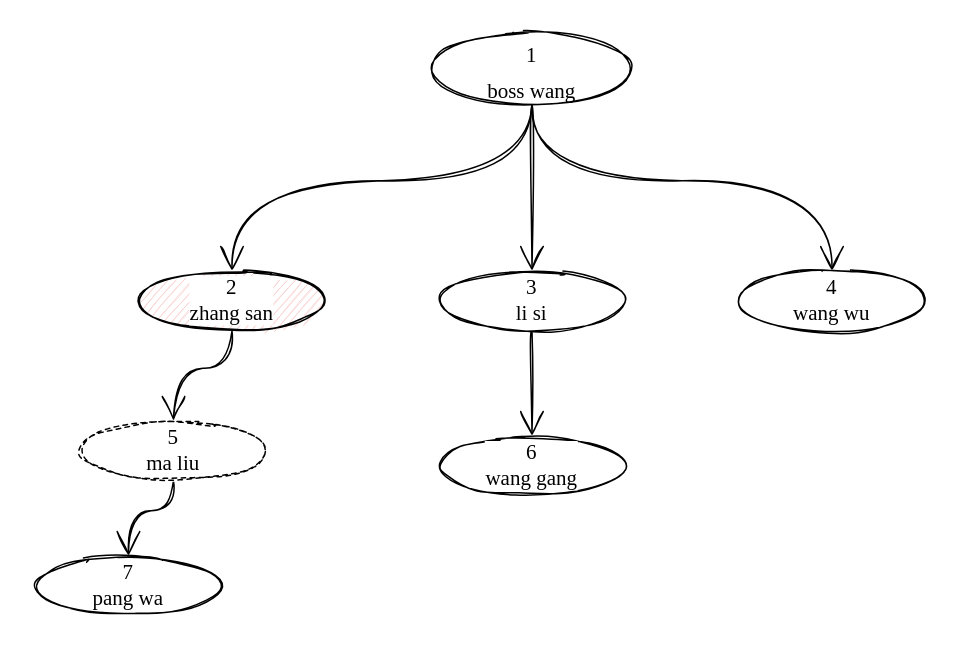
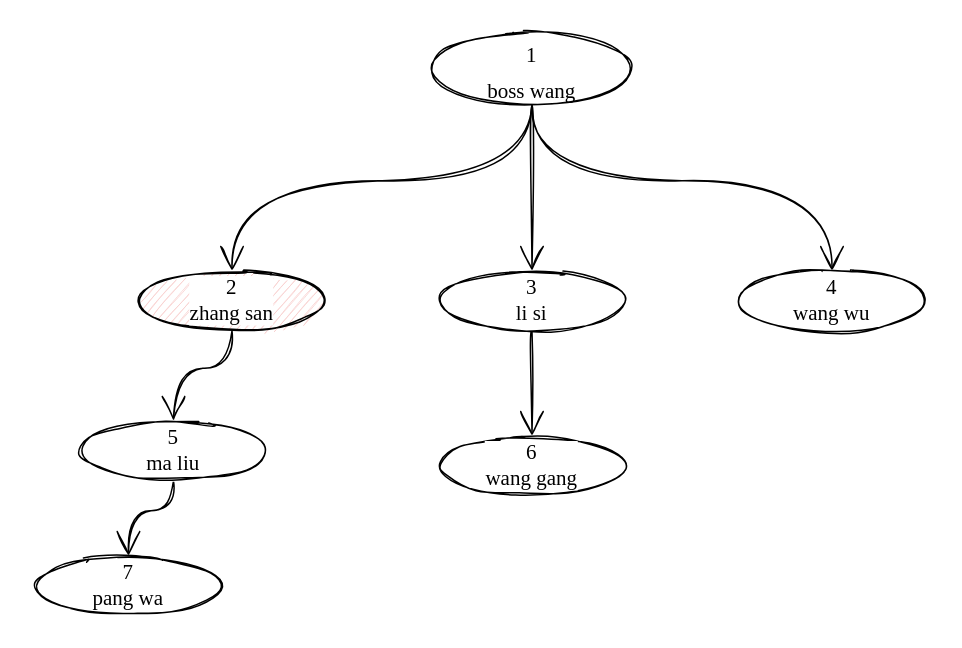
(173, 451) -> (173, 451)
